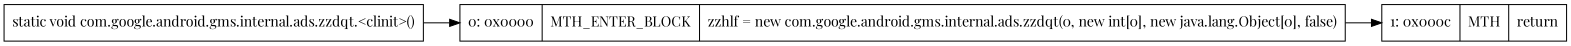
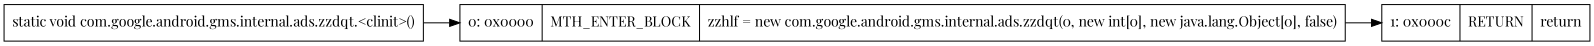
(1484, 22) -> (1496, 22)
